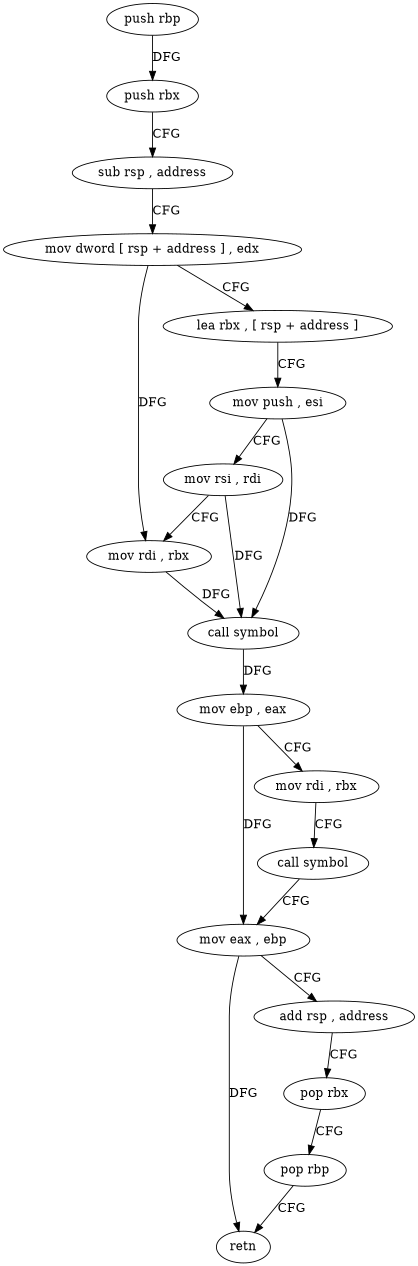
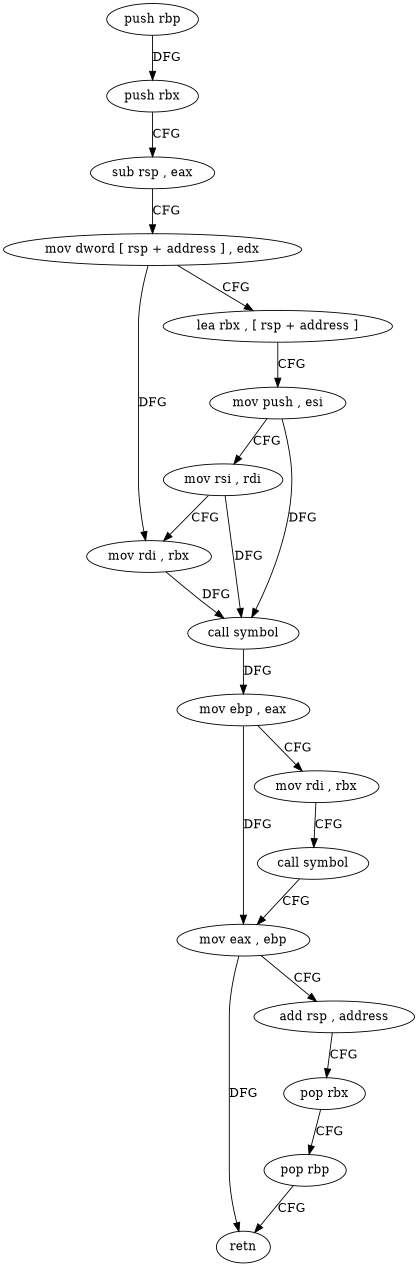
(153, 173) -> (153, 173)
